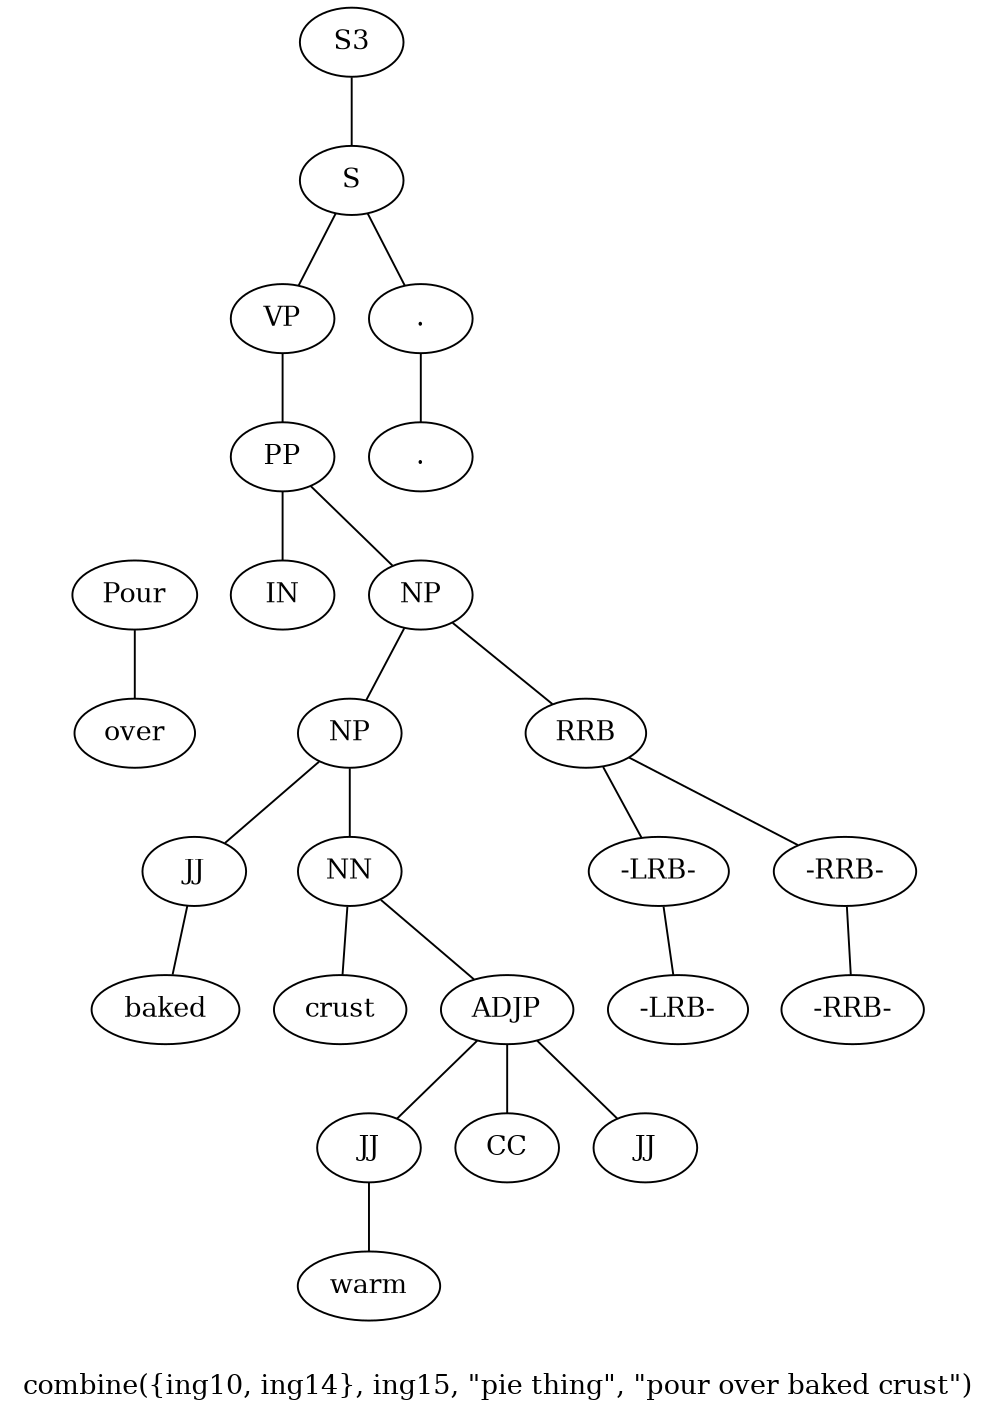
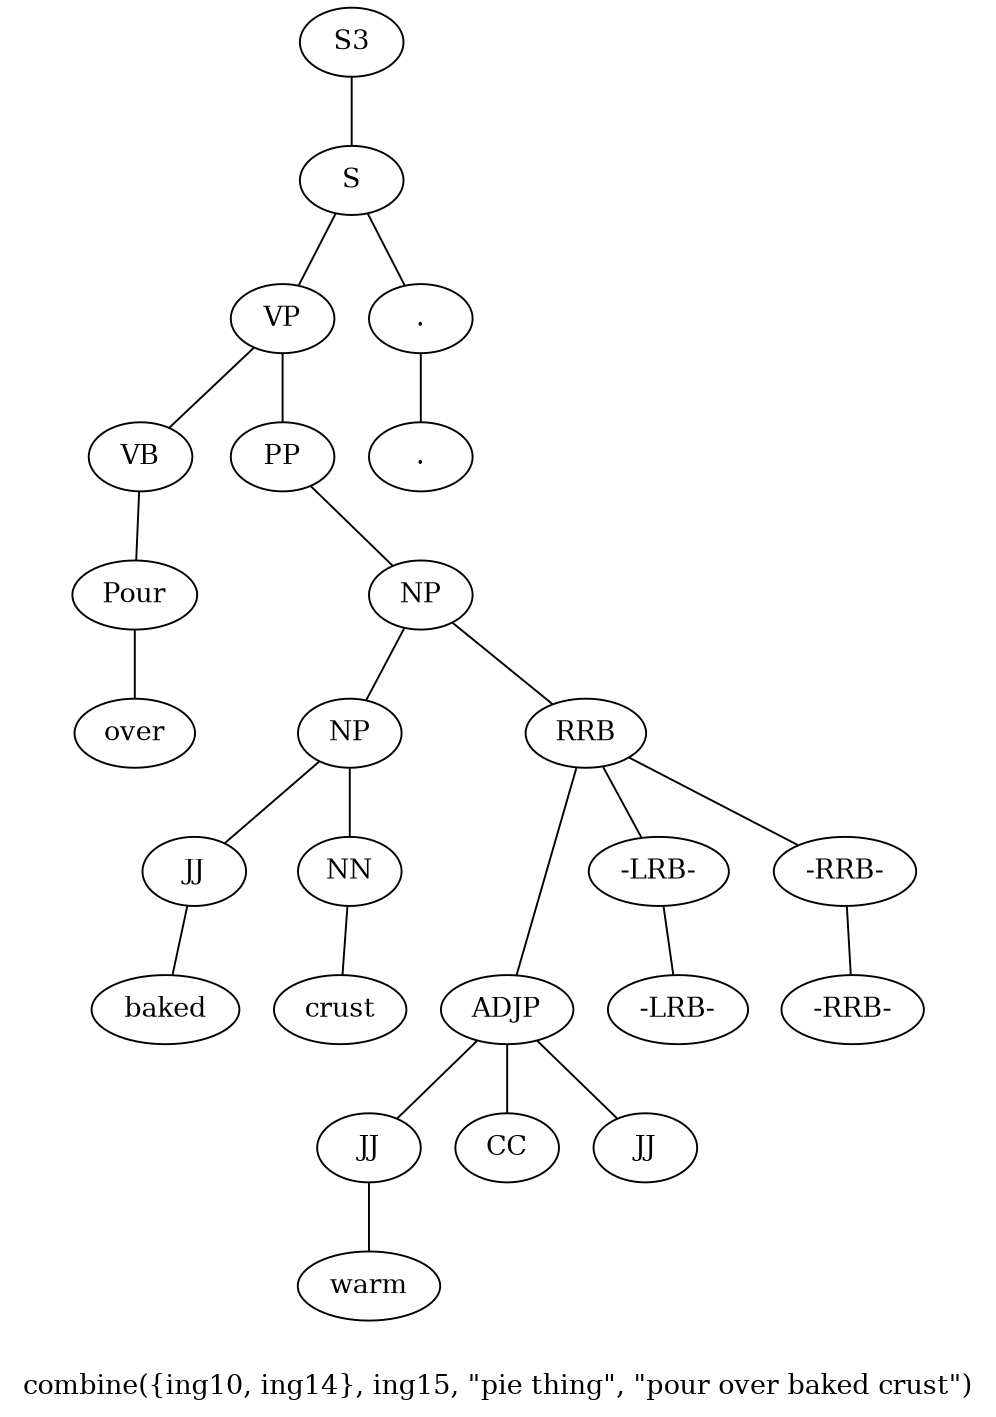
none -> (141, 457)
(283, 595) -> none
(427, 940) -> (547, 871)
